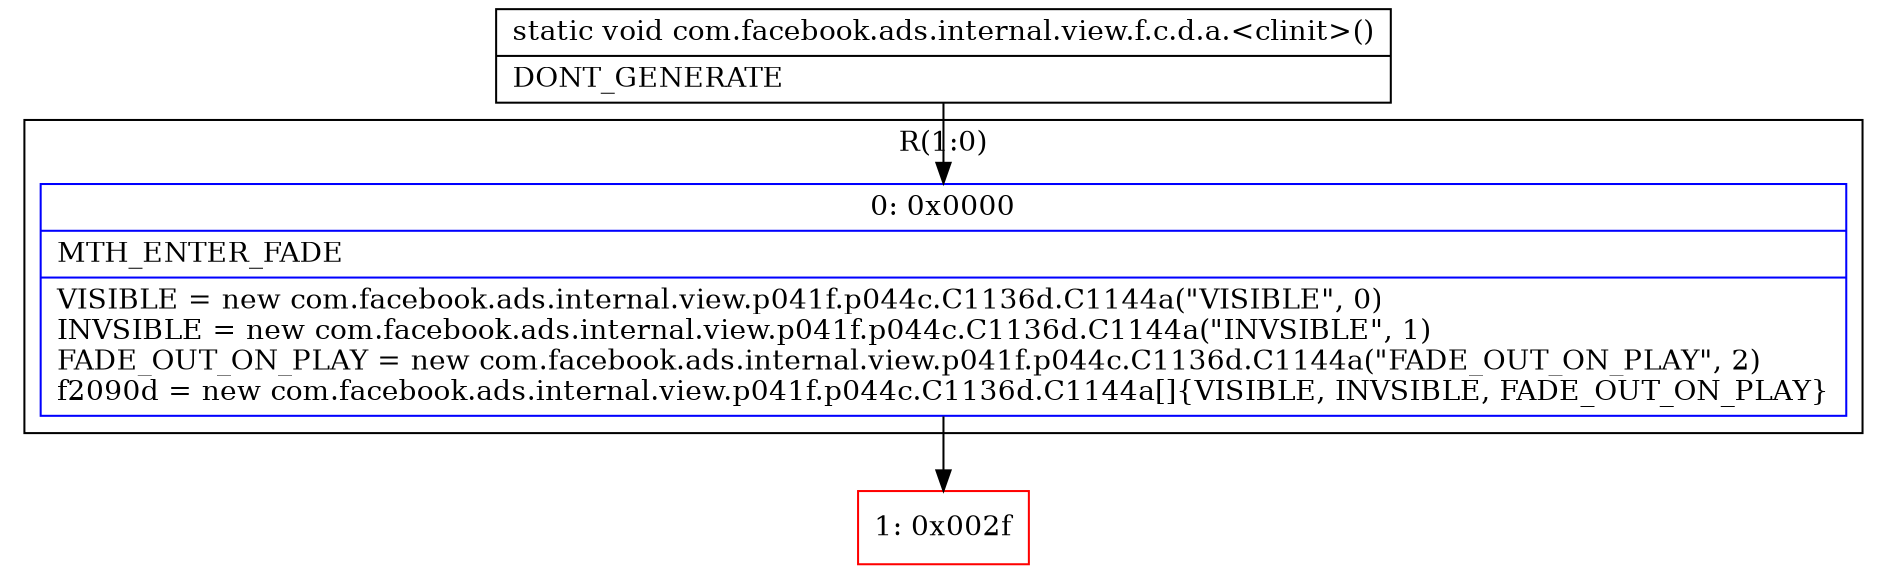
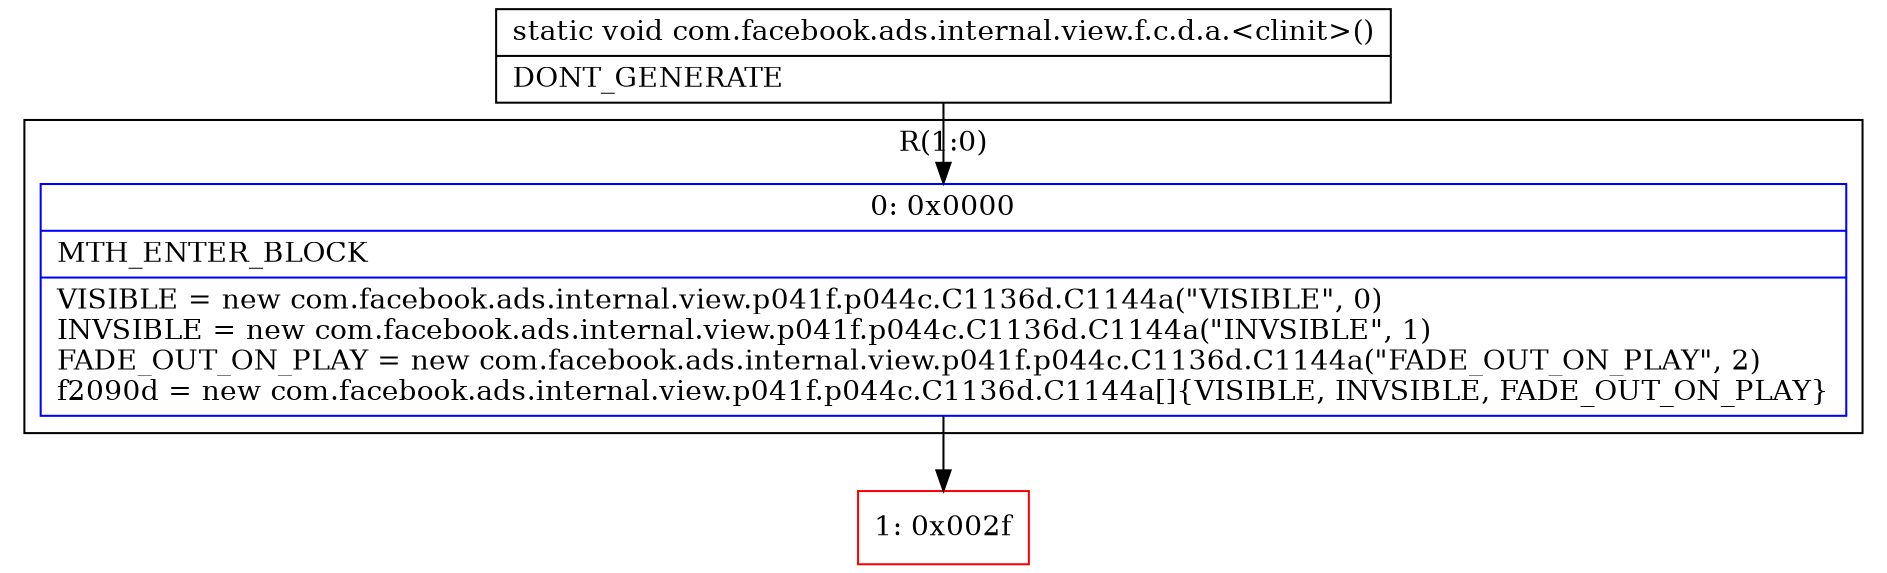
(201, 253) -> (214, 253)
